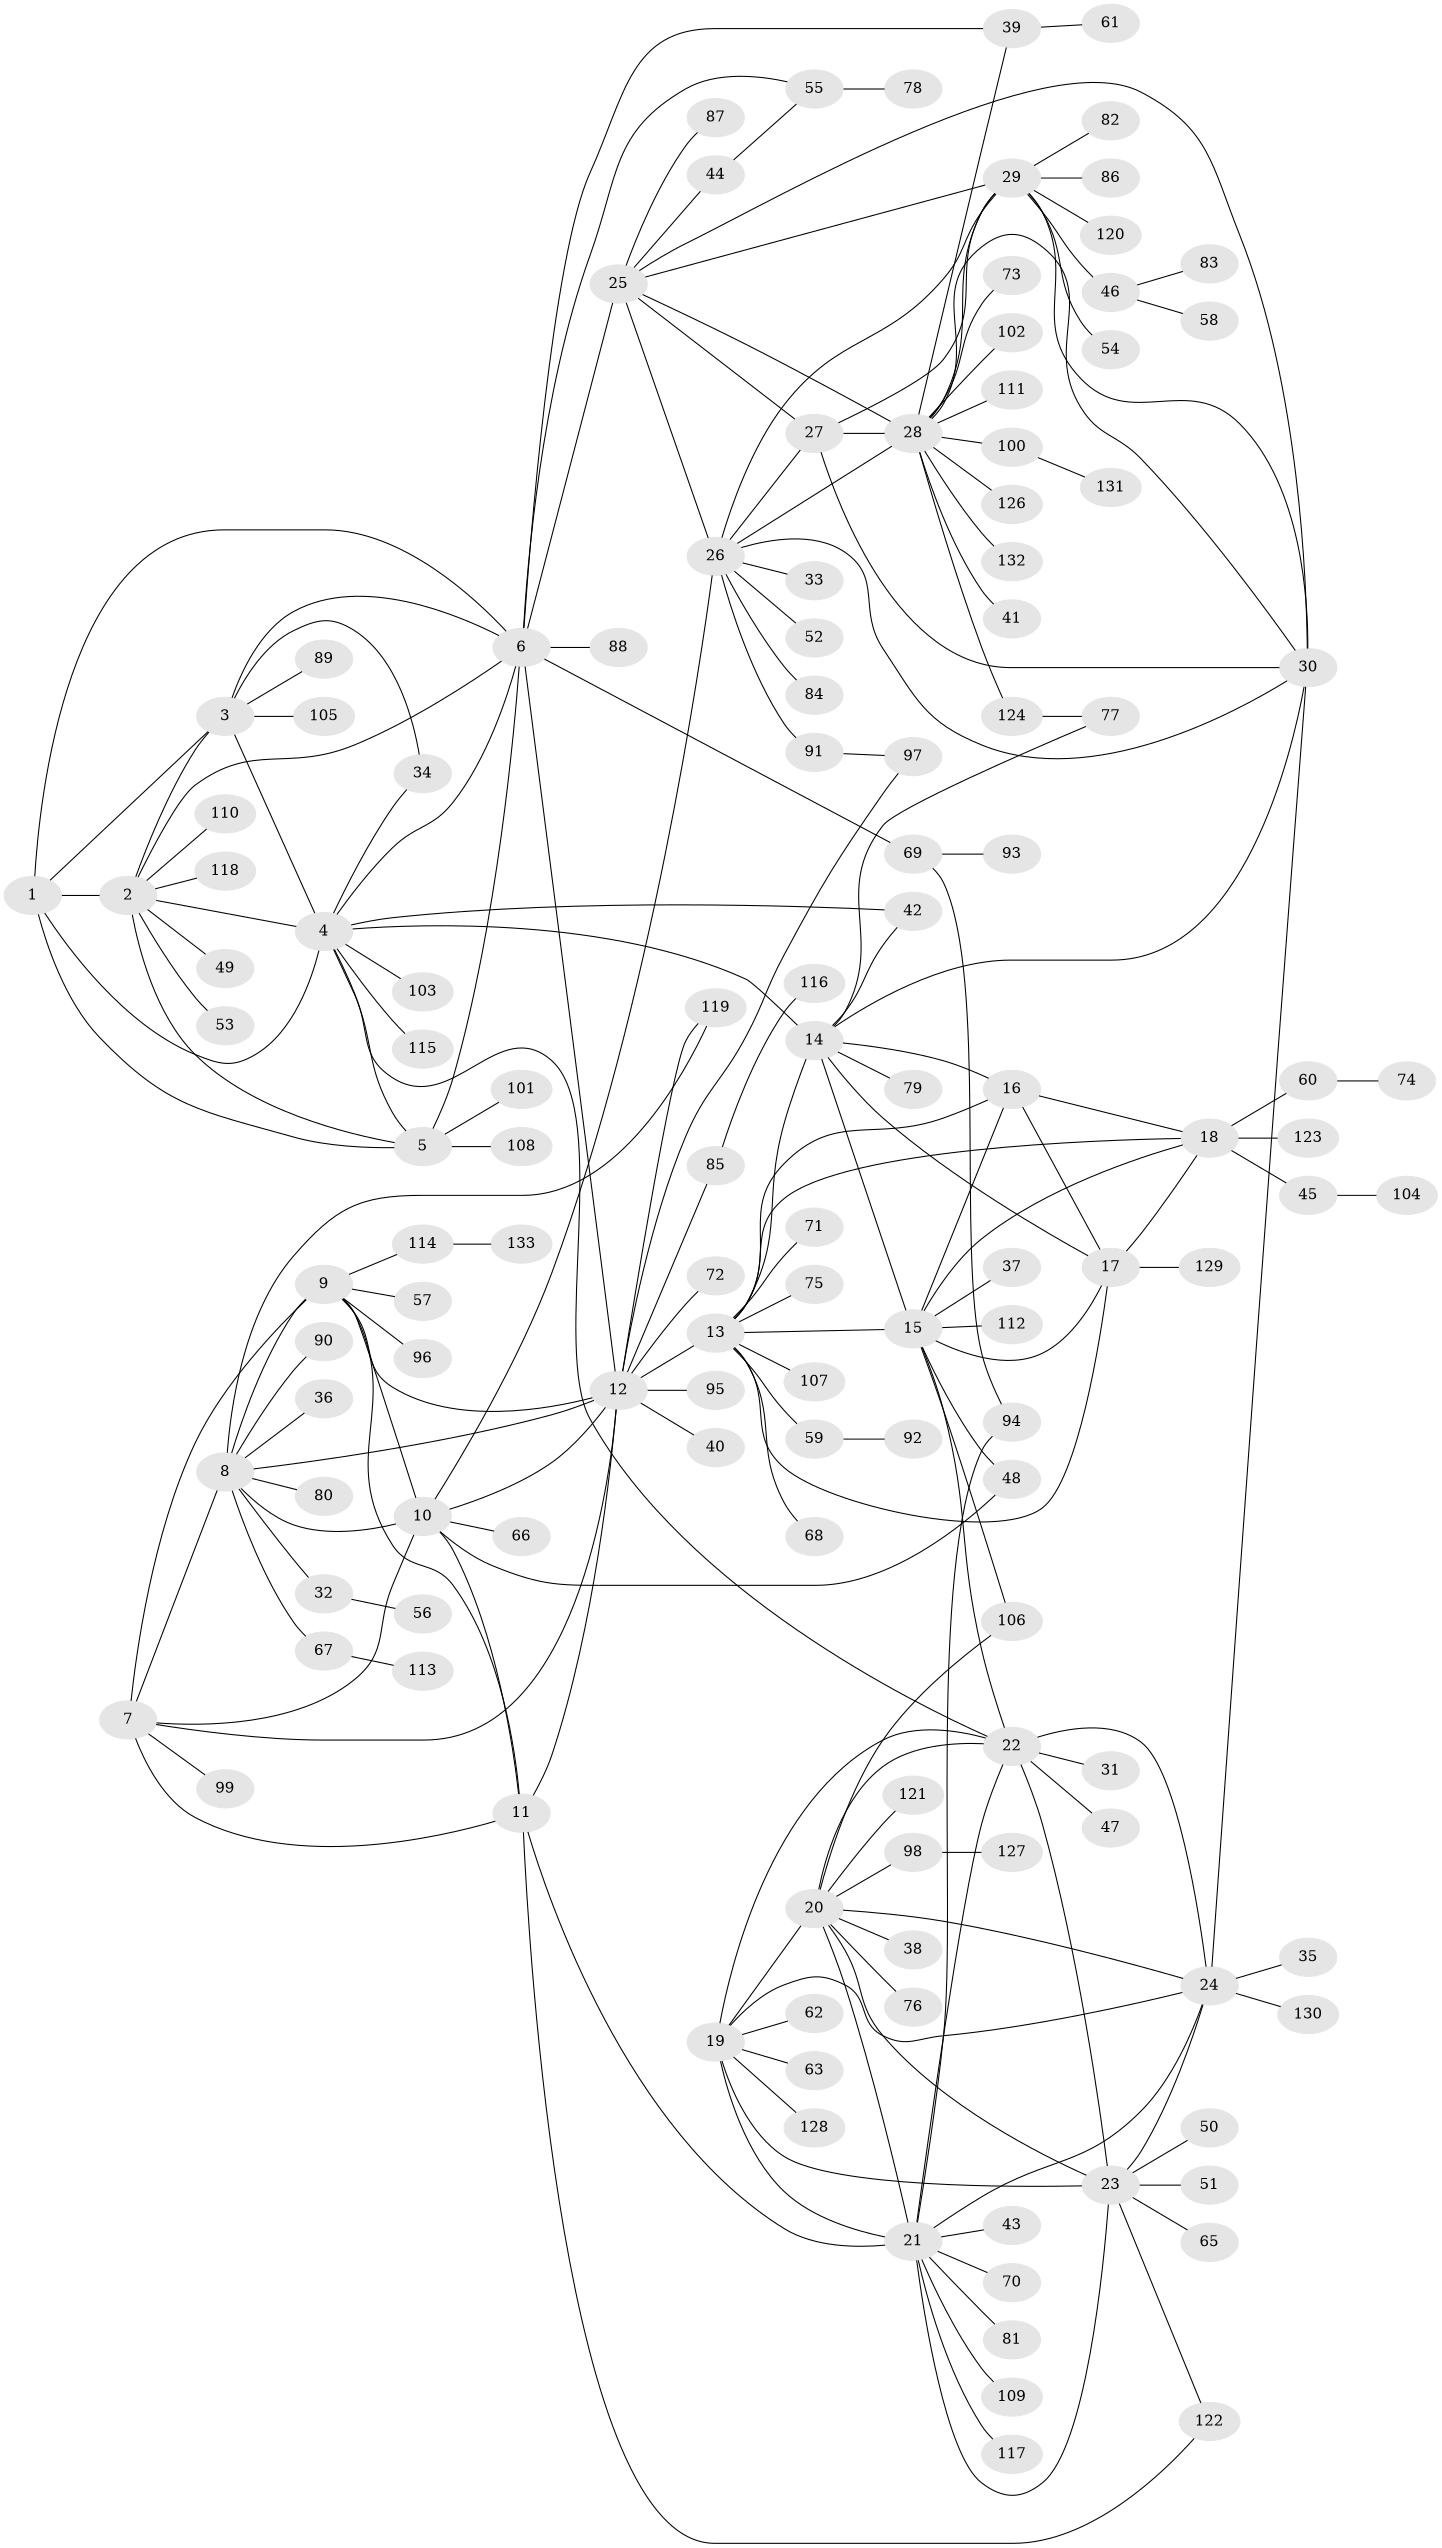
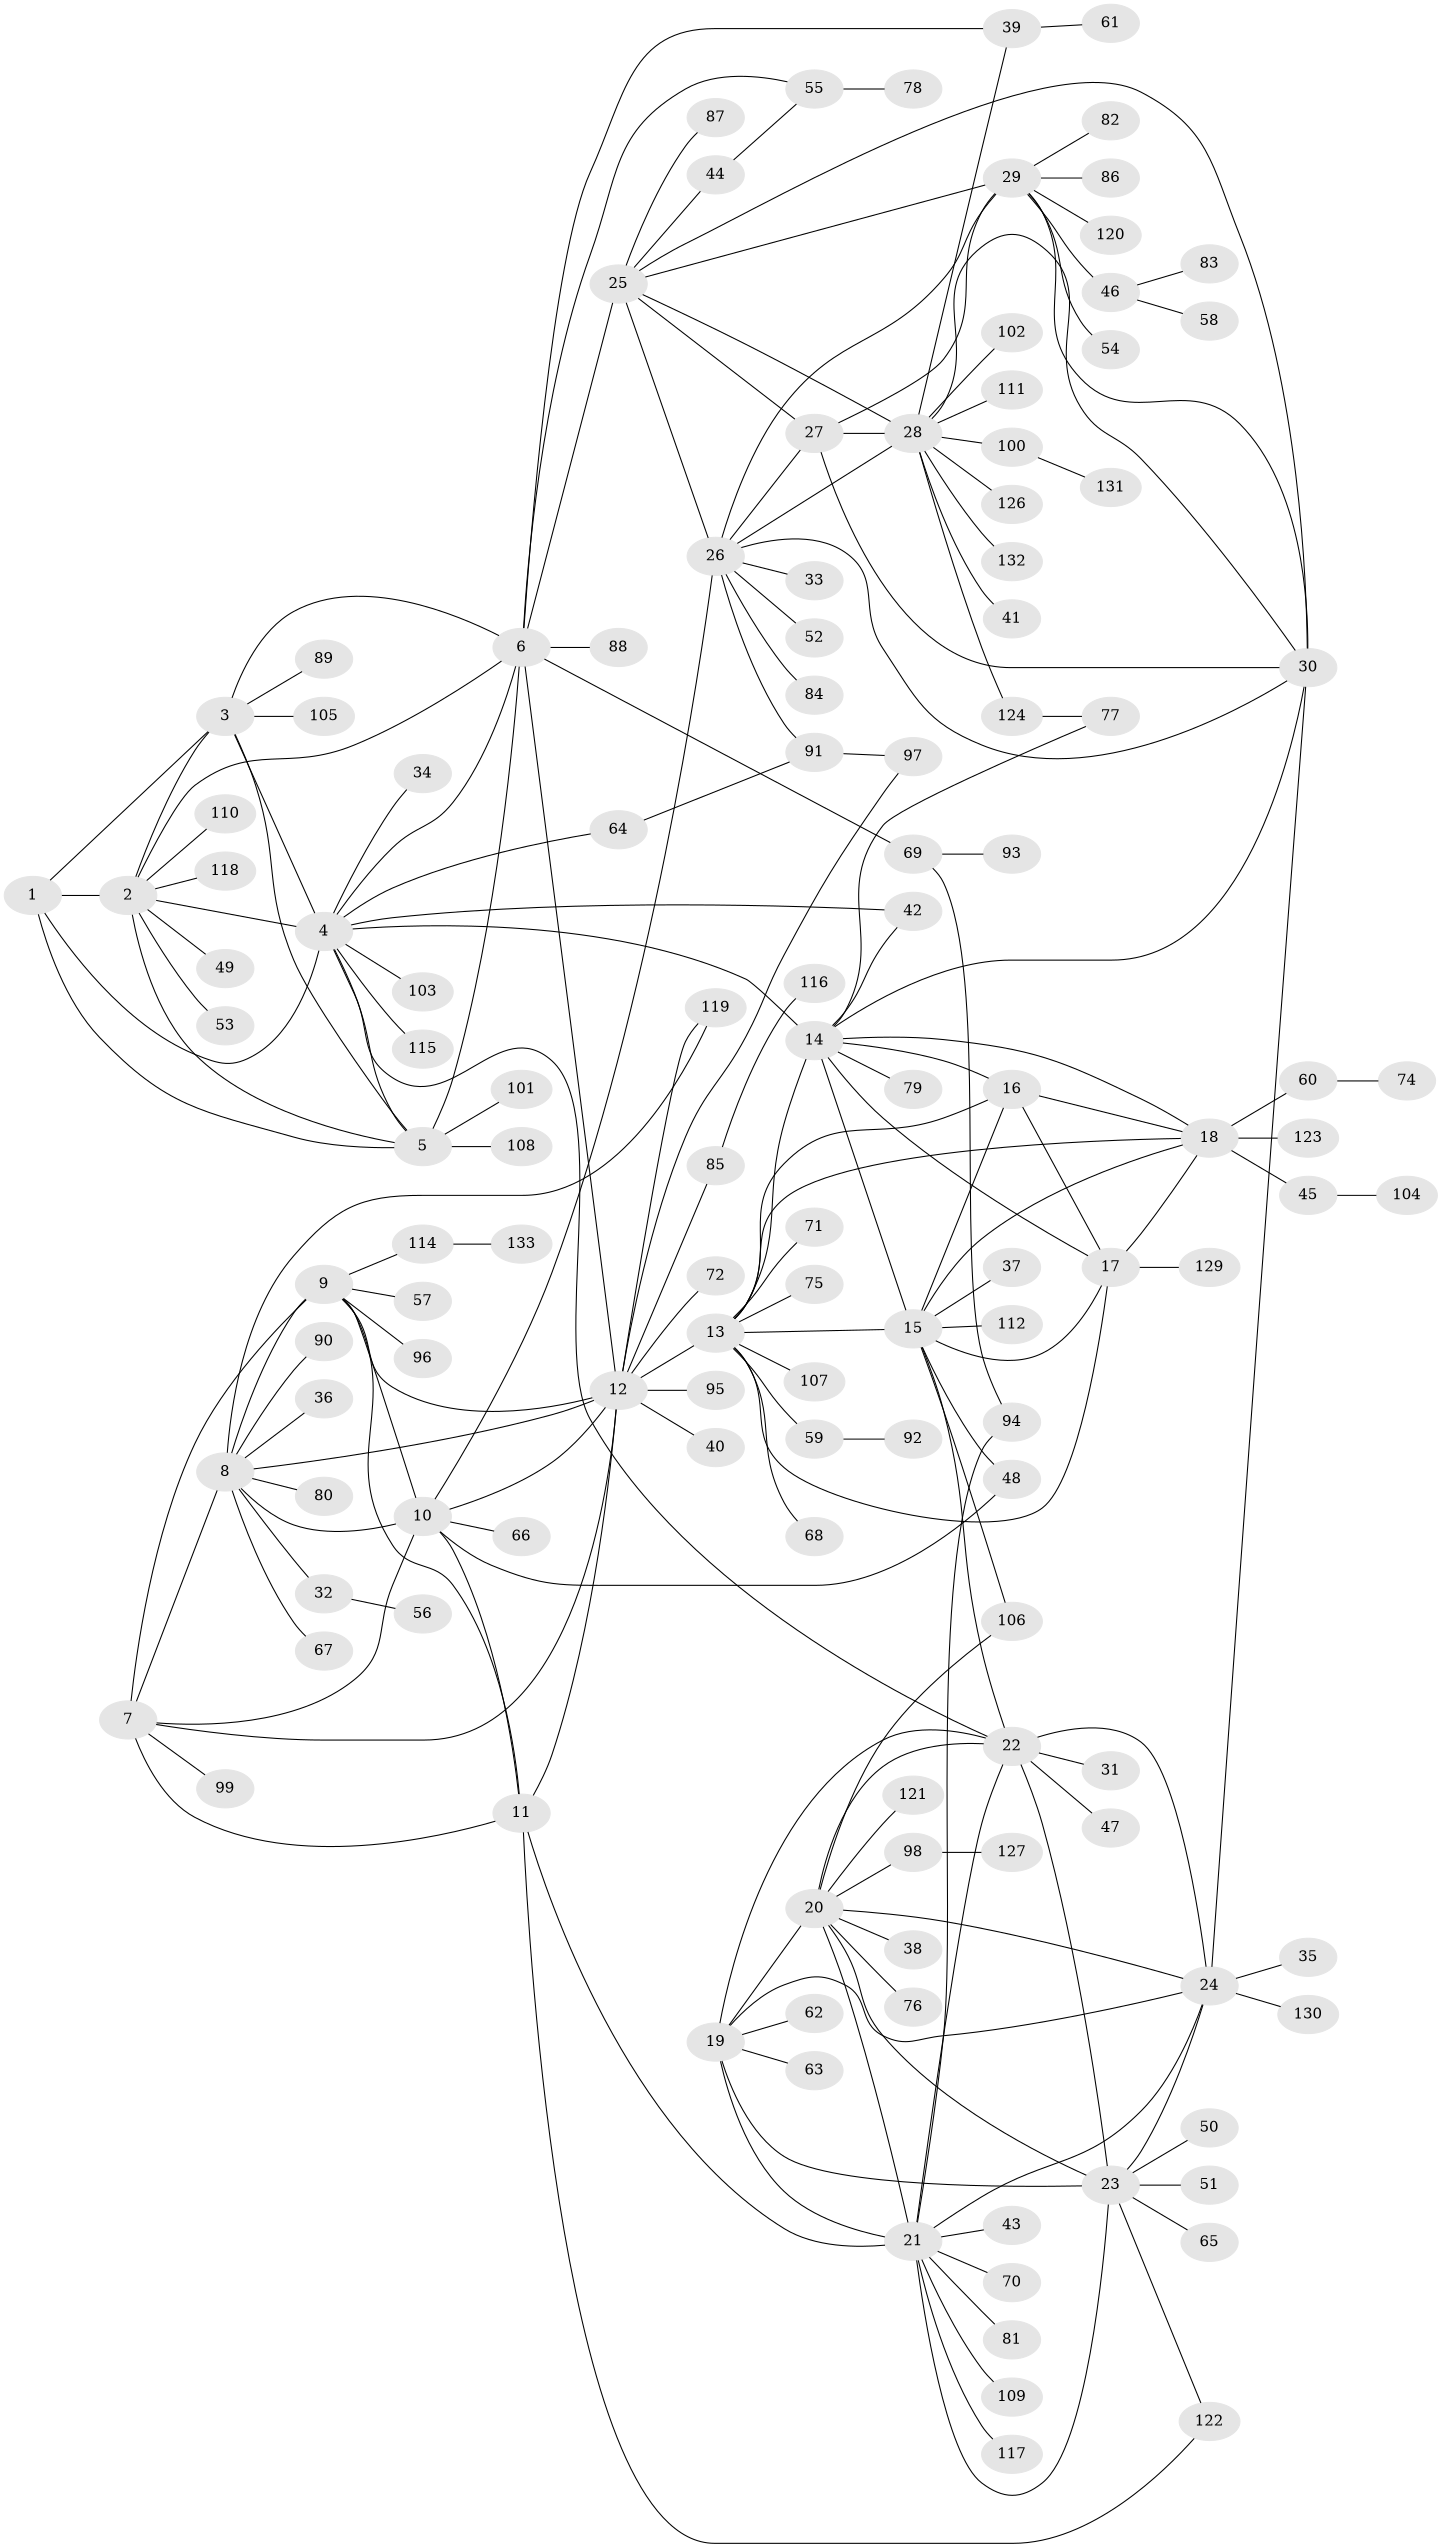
(1012, 276) -> none
(963, 306) -> none
(168, 544) -> none
(349, 628) -> (289, 946)
none -> (619, 830)
none -> (1023, 1052)
(423, 1671) -> none
(814, 2128) -> none
